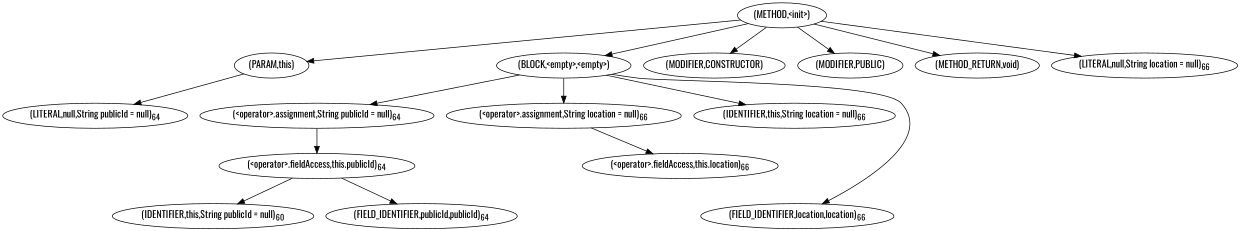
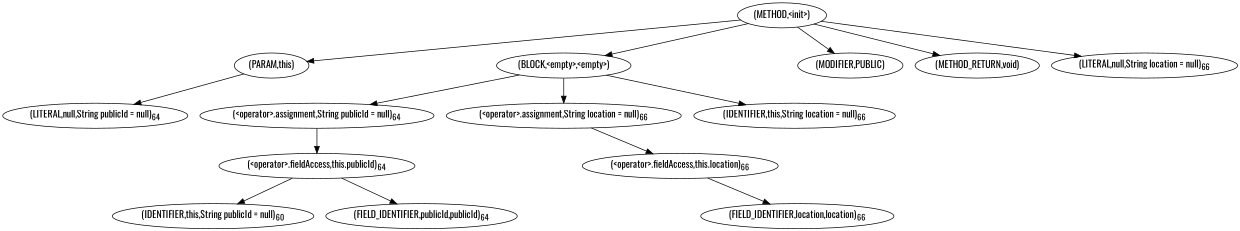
(714, 66) -> none
(827, 88) -> (736, 190)
